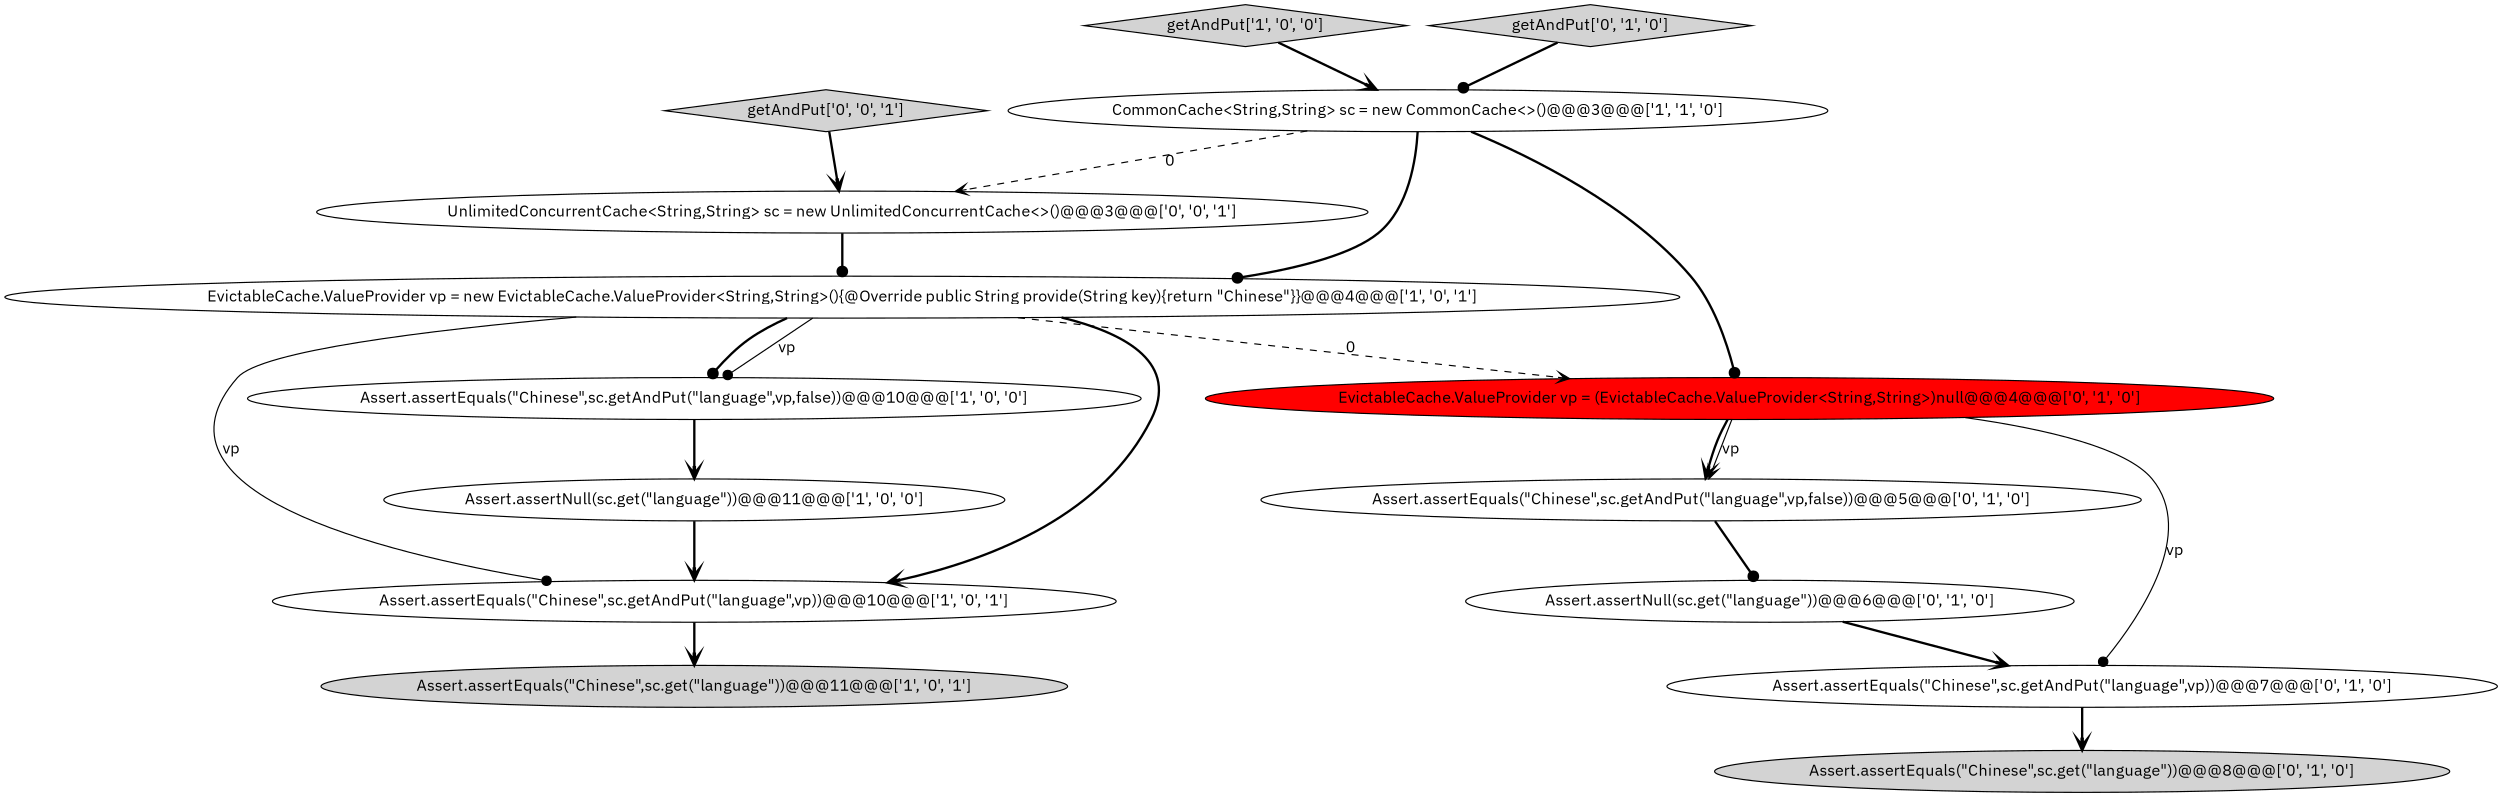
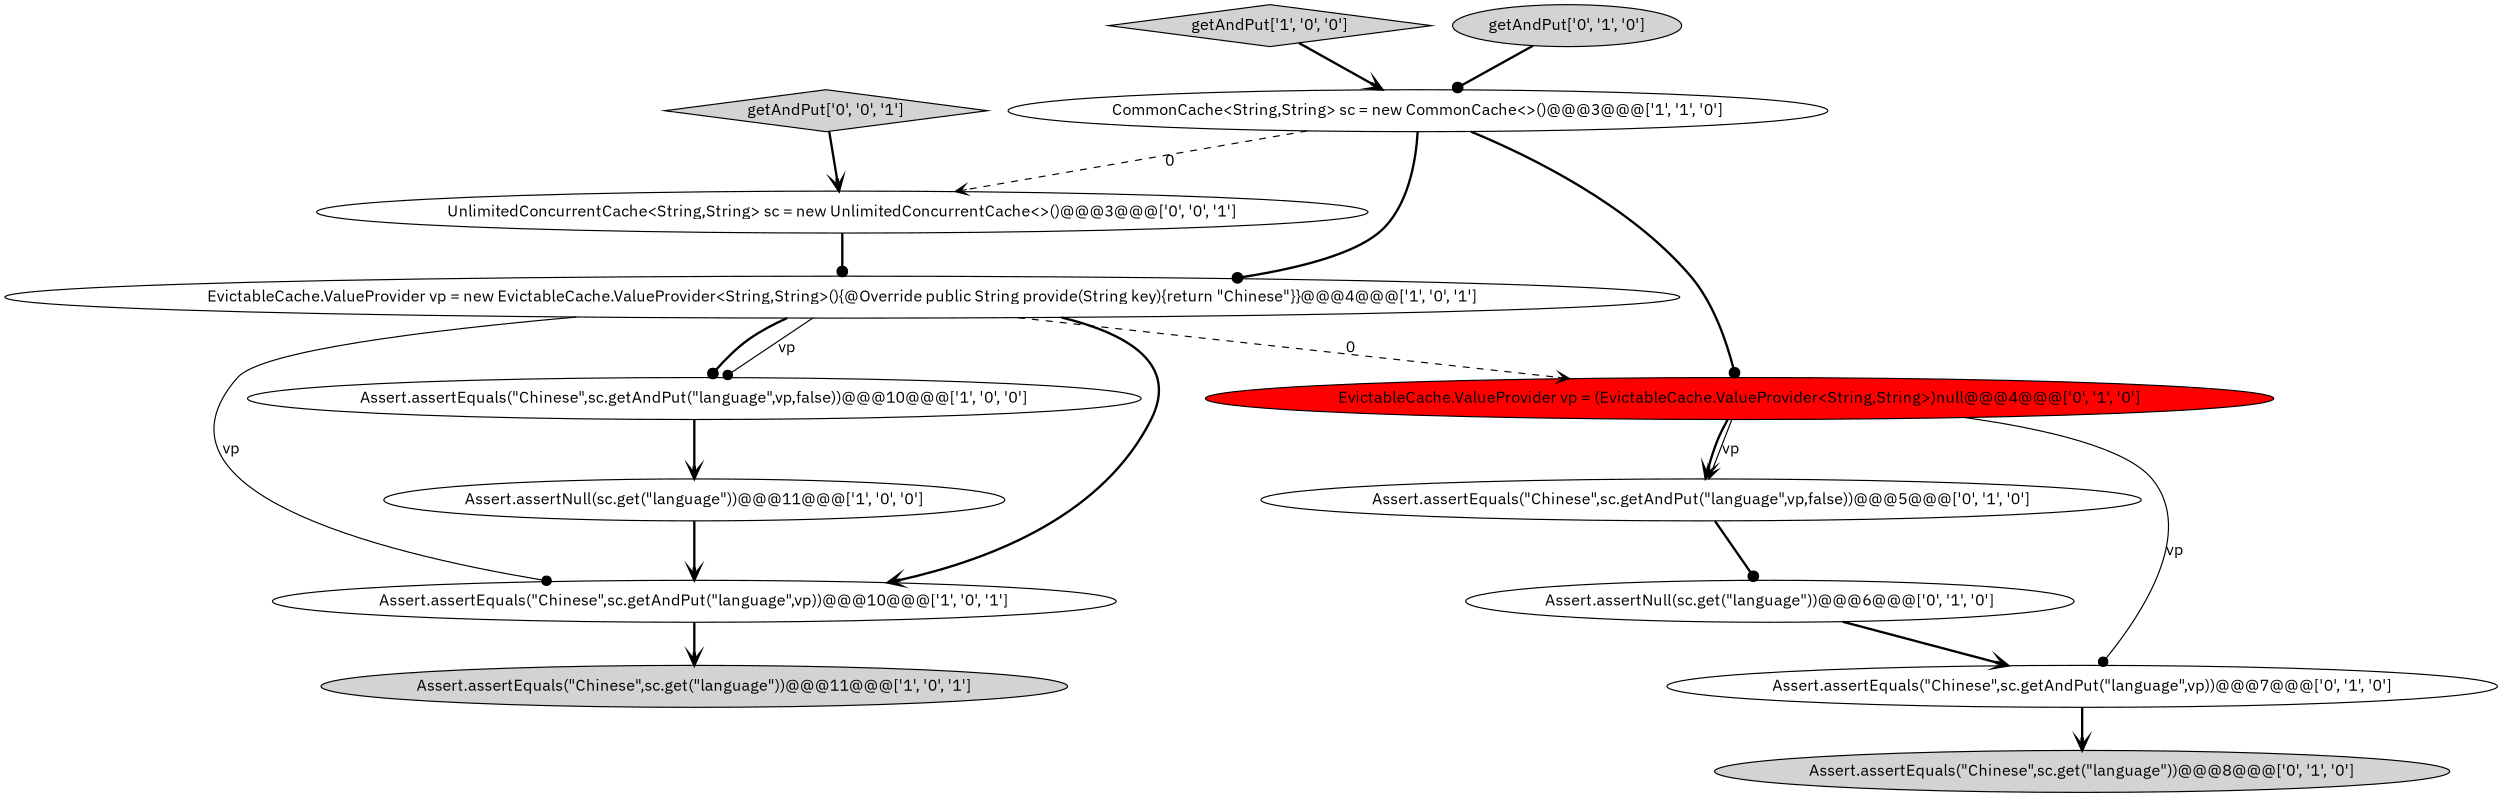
(1590, 26) -> (1567, 26)
